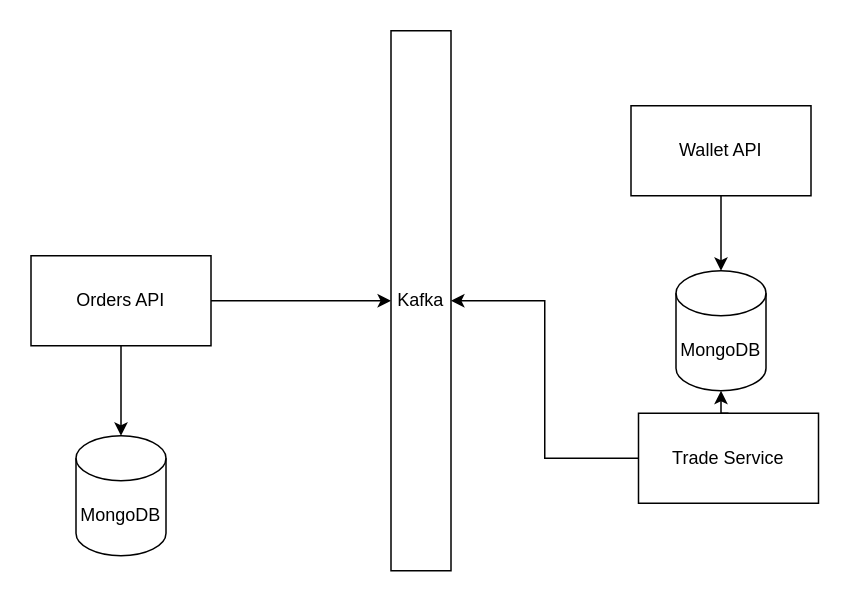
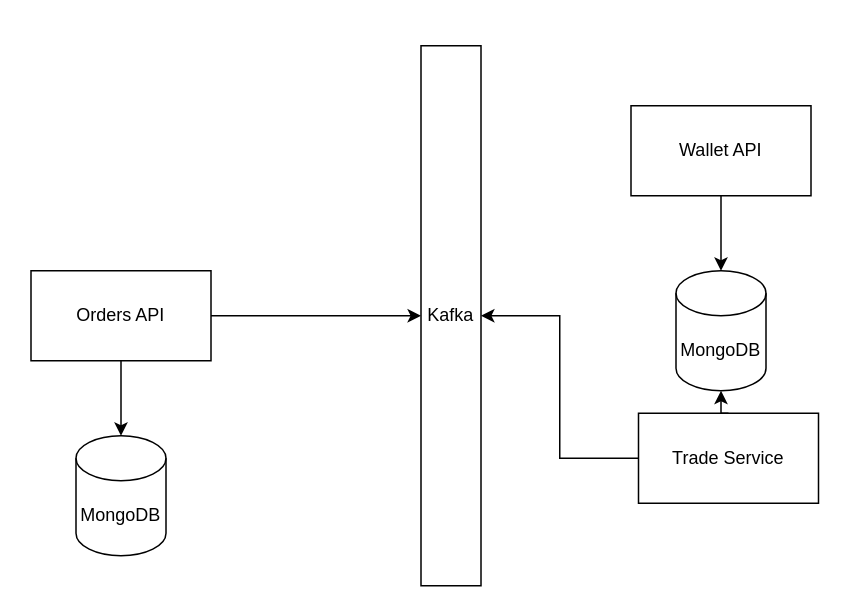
(121, 301) -> (121, 316)
(421, 301) -> (451, 316)
